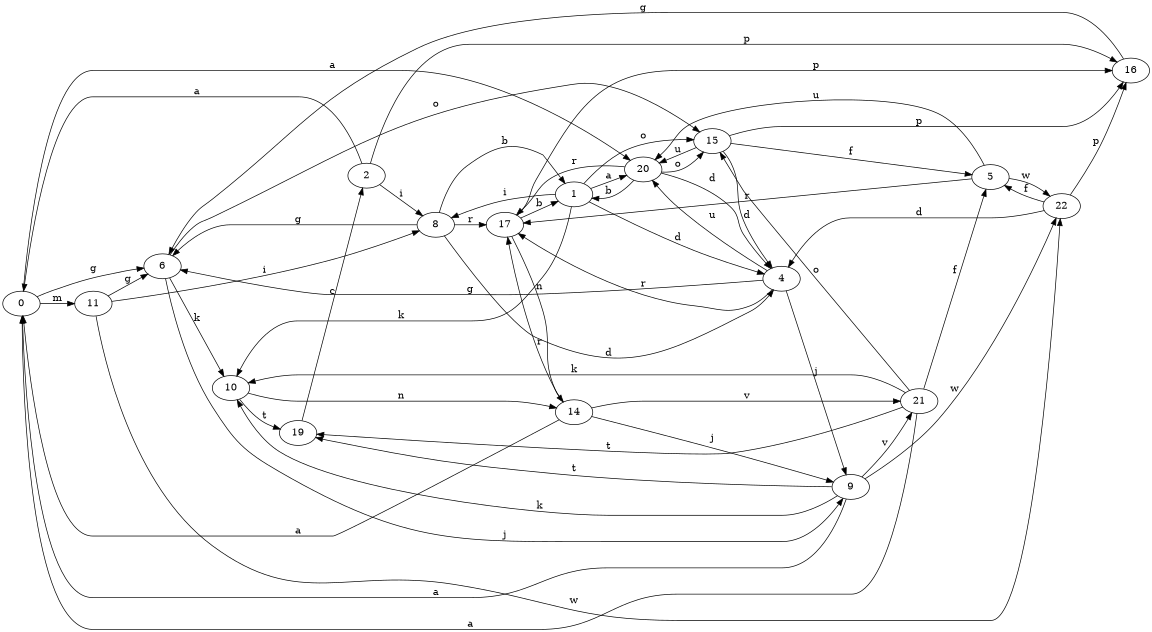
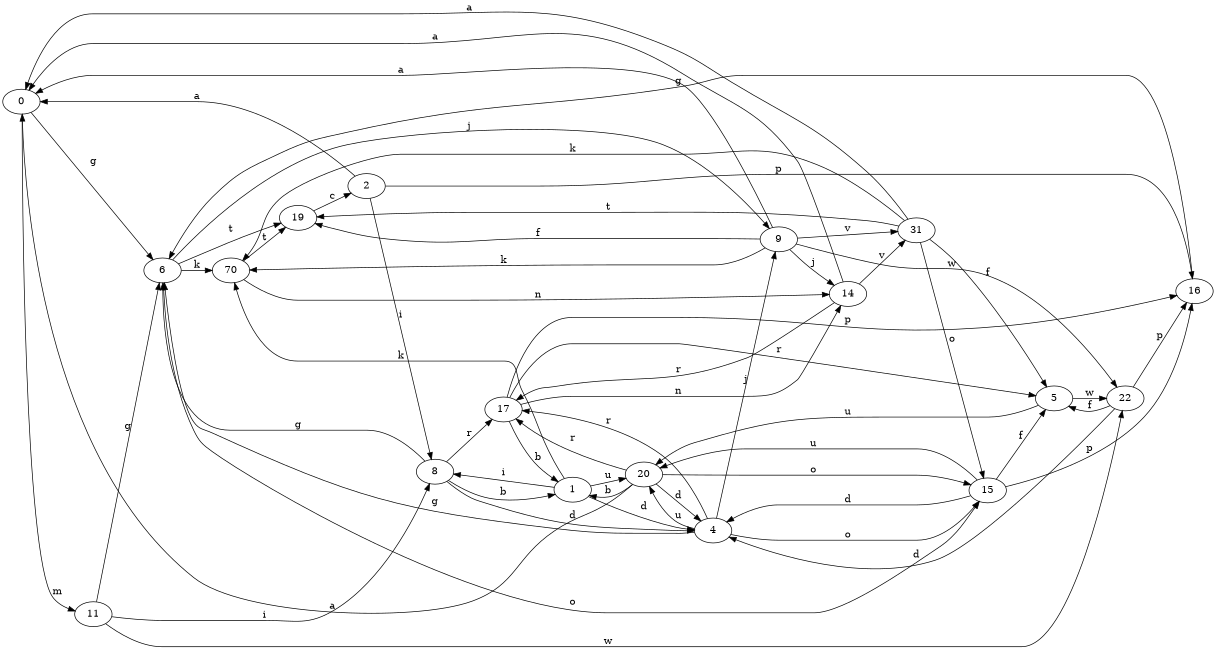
(248, 71) -> (188, 572)
(630, 149) -> (858, 540)
(609, 176) -> (608, 476)
(762, 200) -> (745, 353)
none -> (226, 244)
(231, 388) -> (231, 270)
(919, 401) -> (916, 230)
(709, 447) -> (808, 266)
(574, 469) -> (538, 233)
